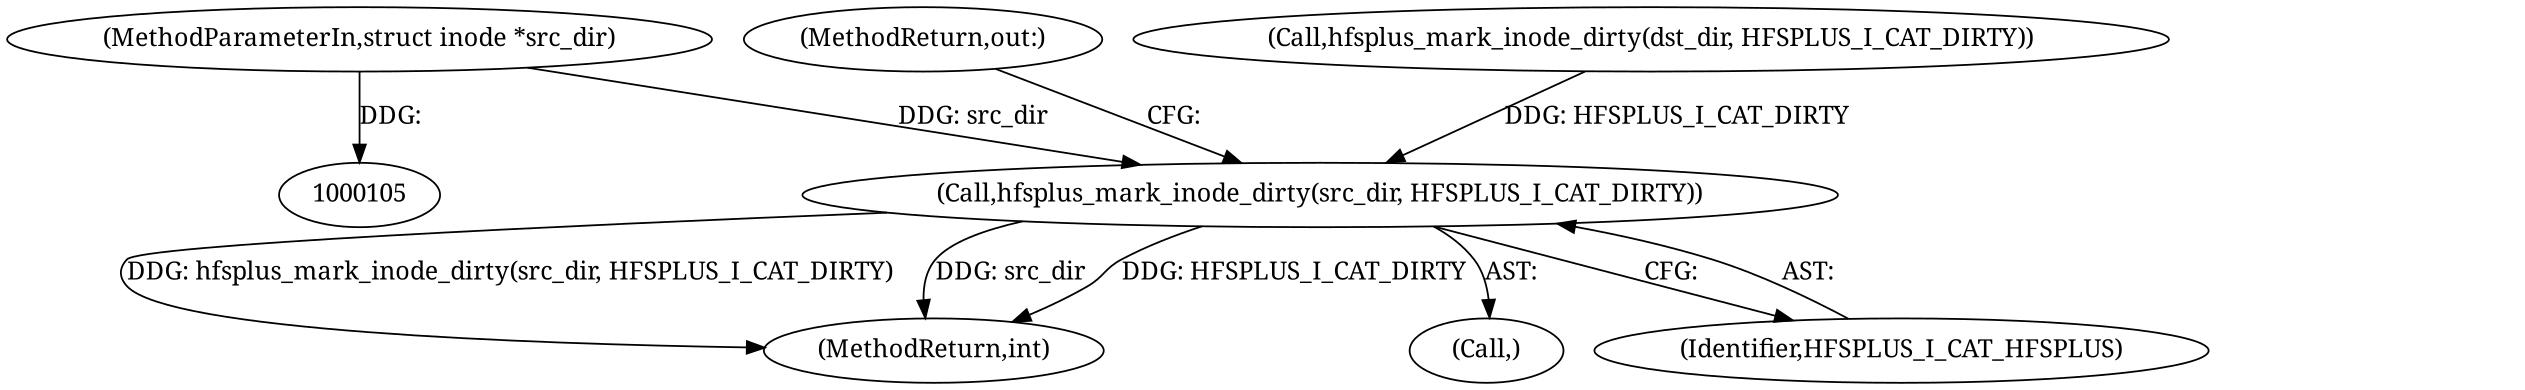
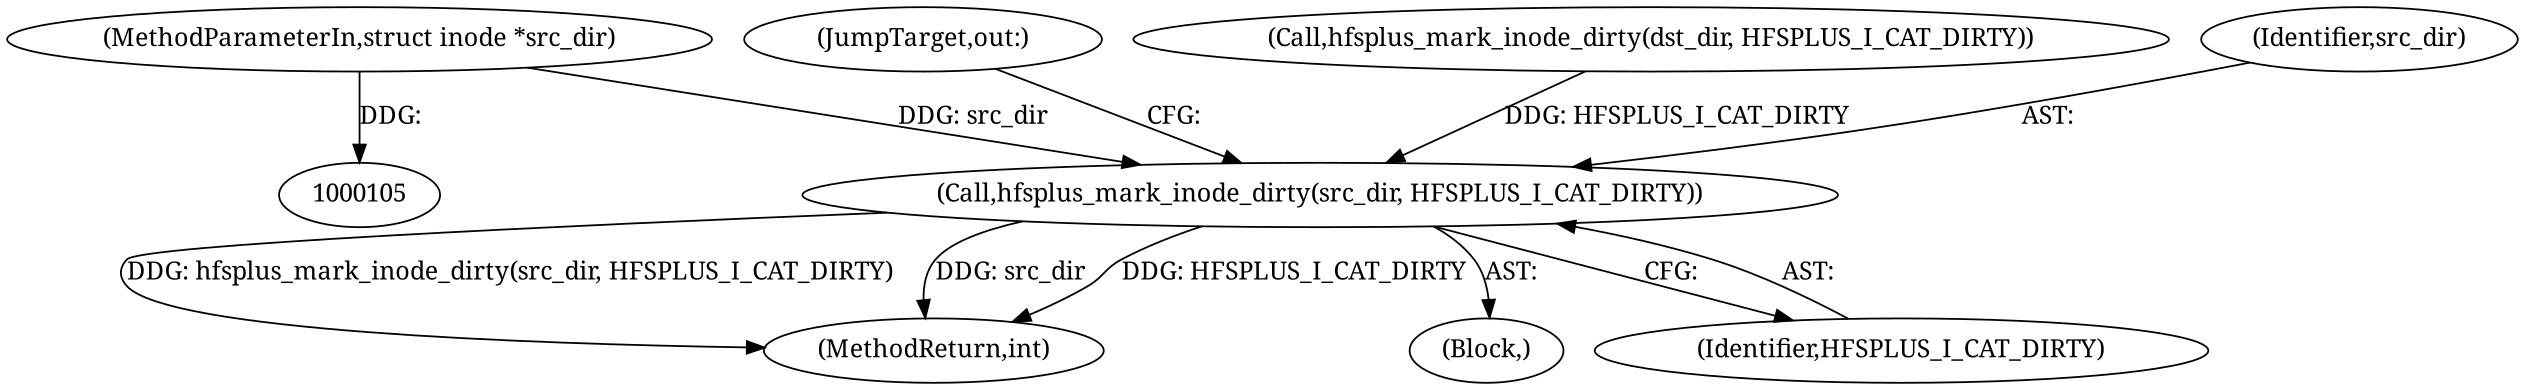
(923, 39) -> (923, 39)
none -> (2360, 39)
(1487, 351) -> (1487, 351)
(1902, 351) -> (1902, 351)
